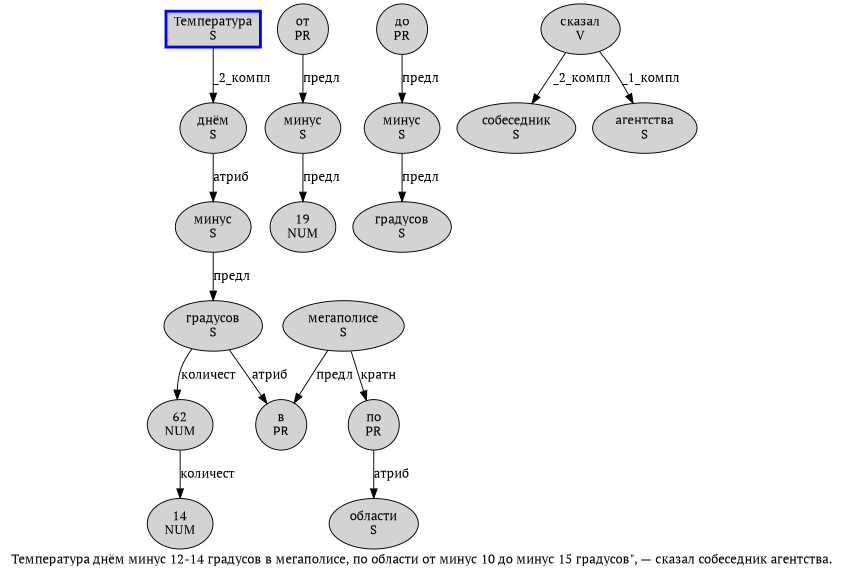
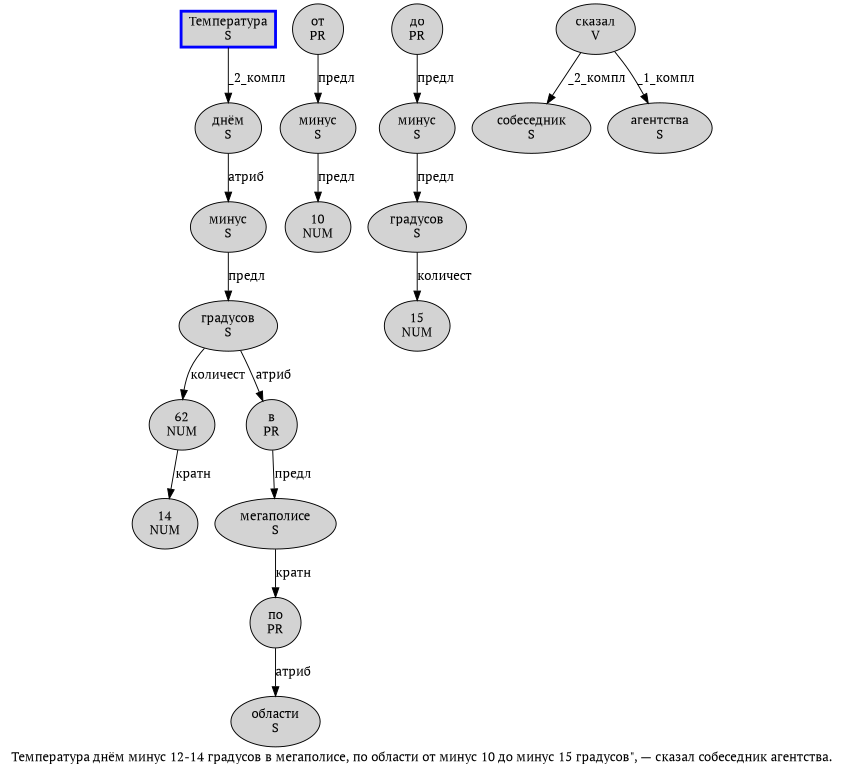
(303, 227) -> (318, 227)
none -> (417, 326)
(313, 373) -> (273, 469)
(208, 474) -> (193, 474)
